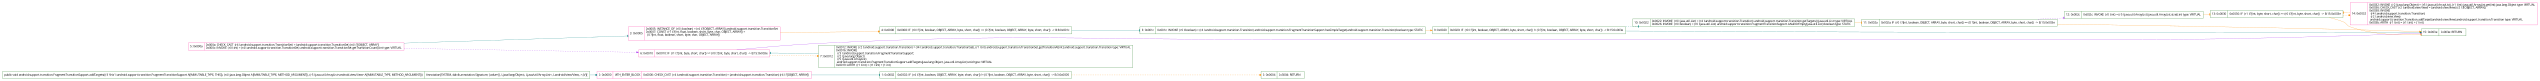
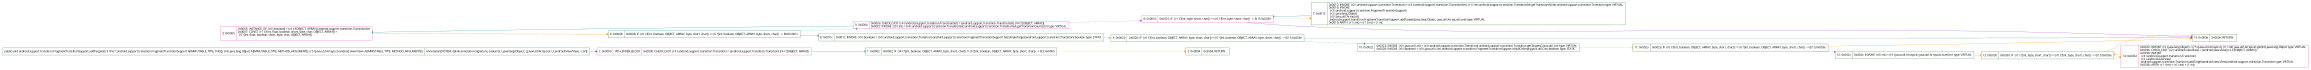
none -> (828, 30)
(1105, 30) -> (809, 36)
